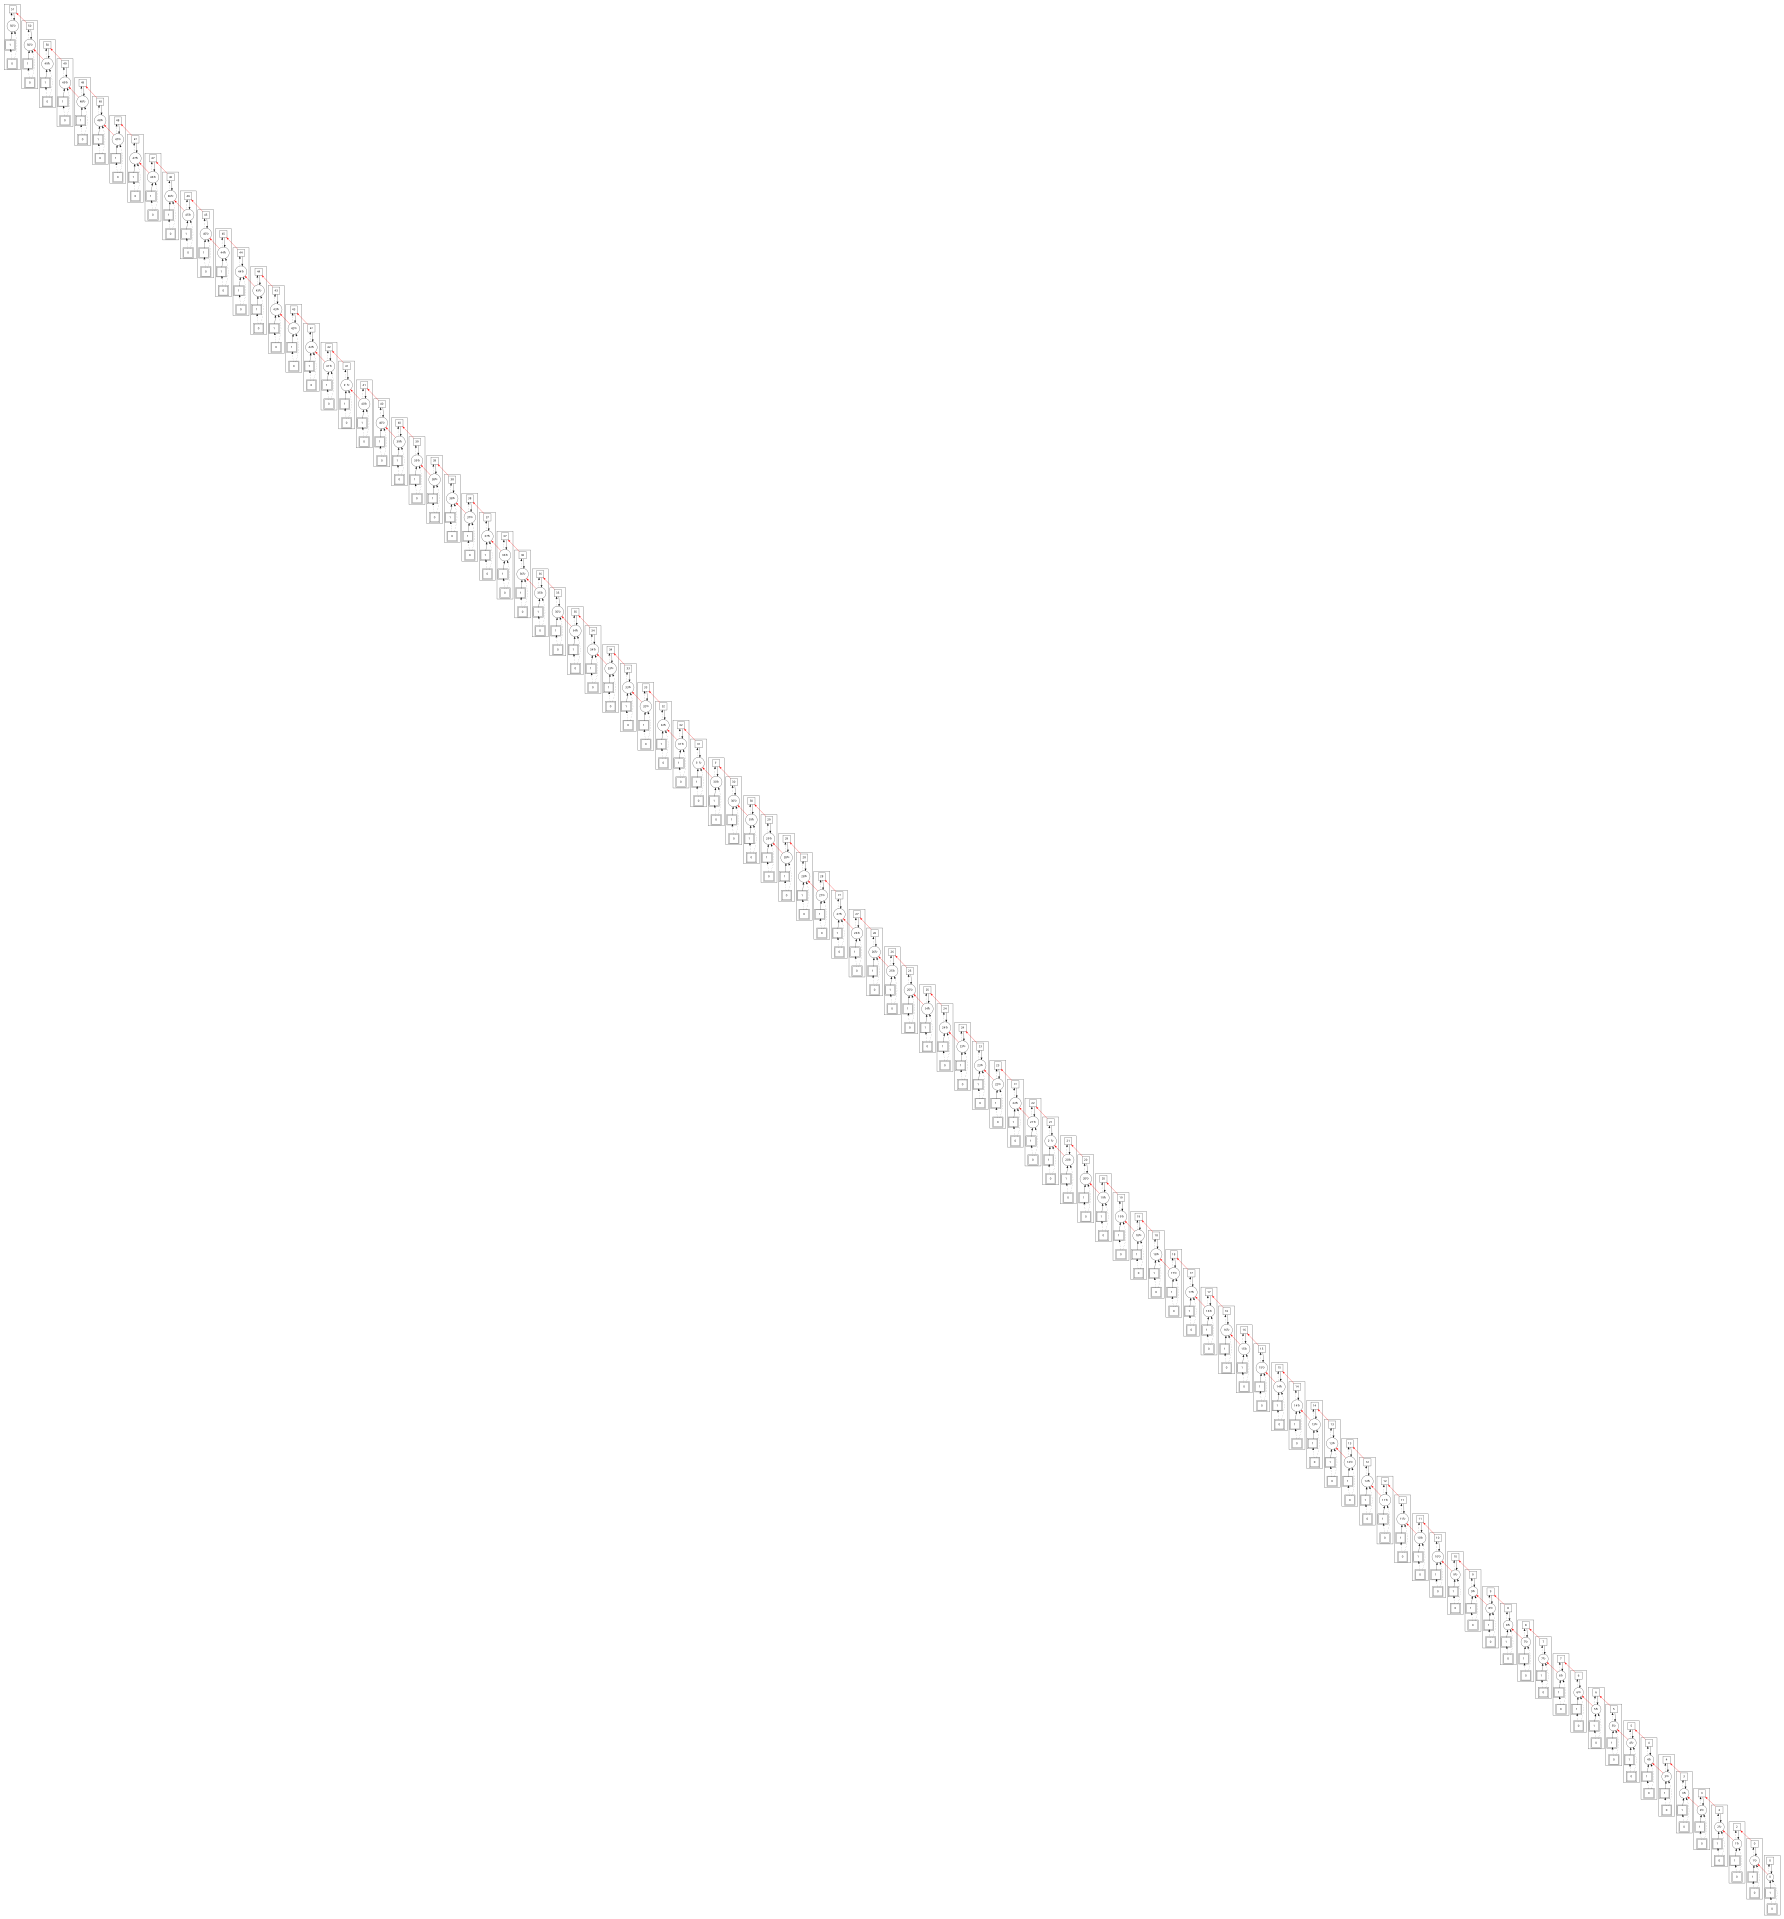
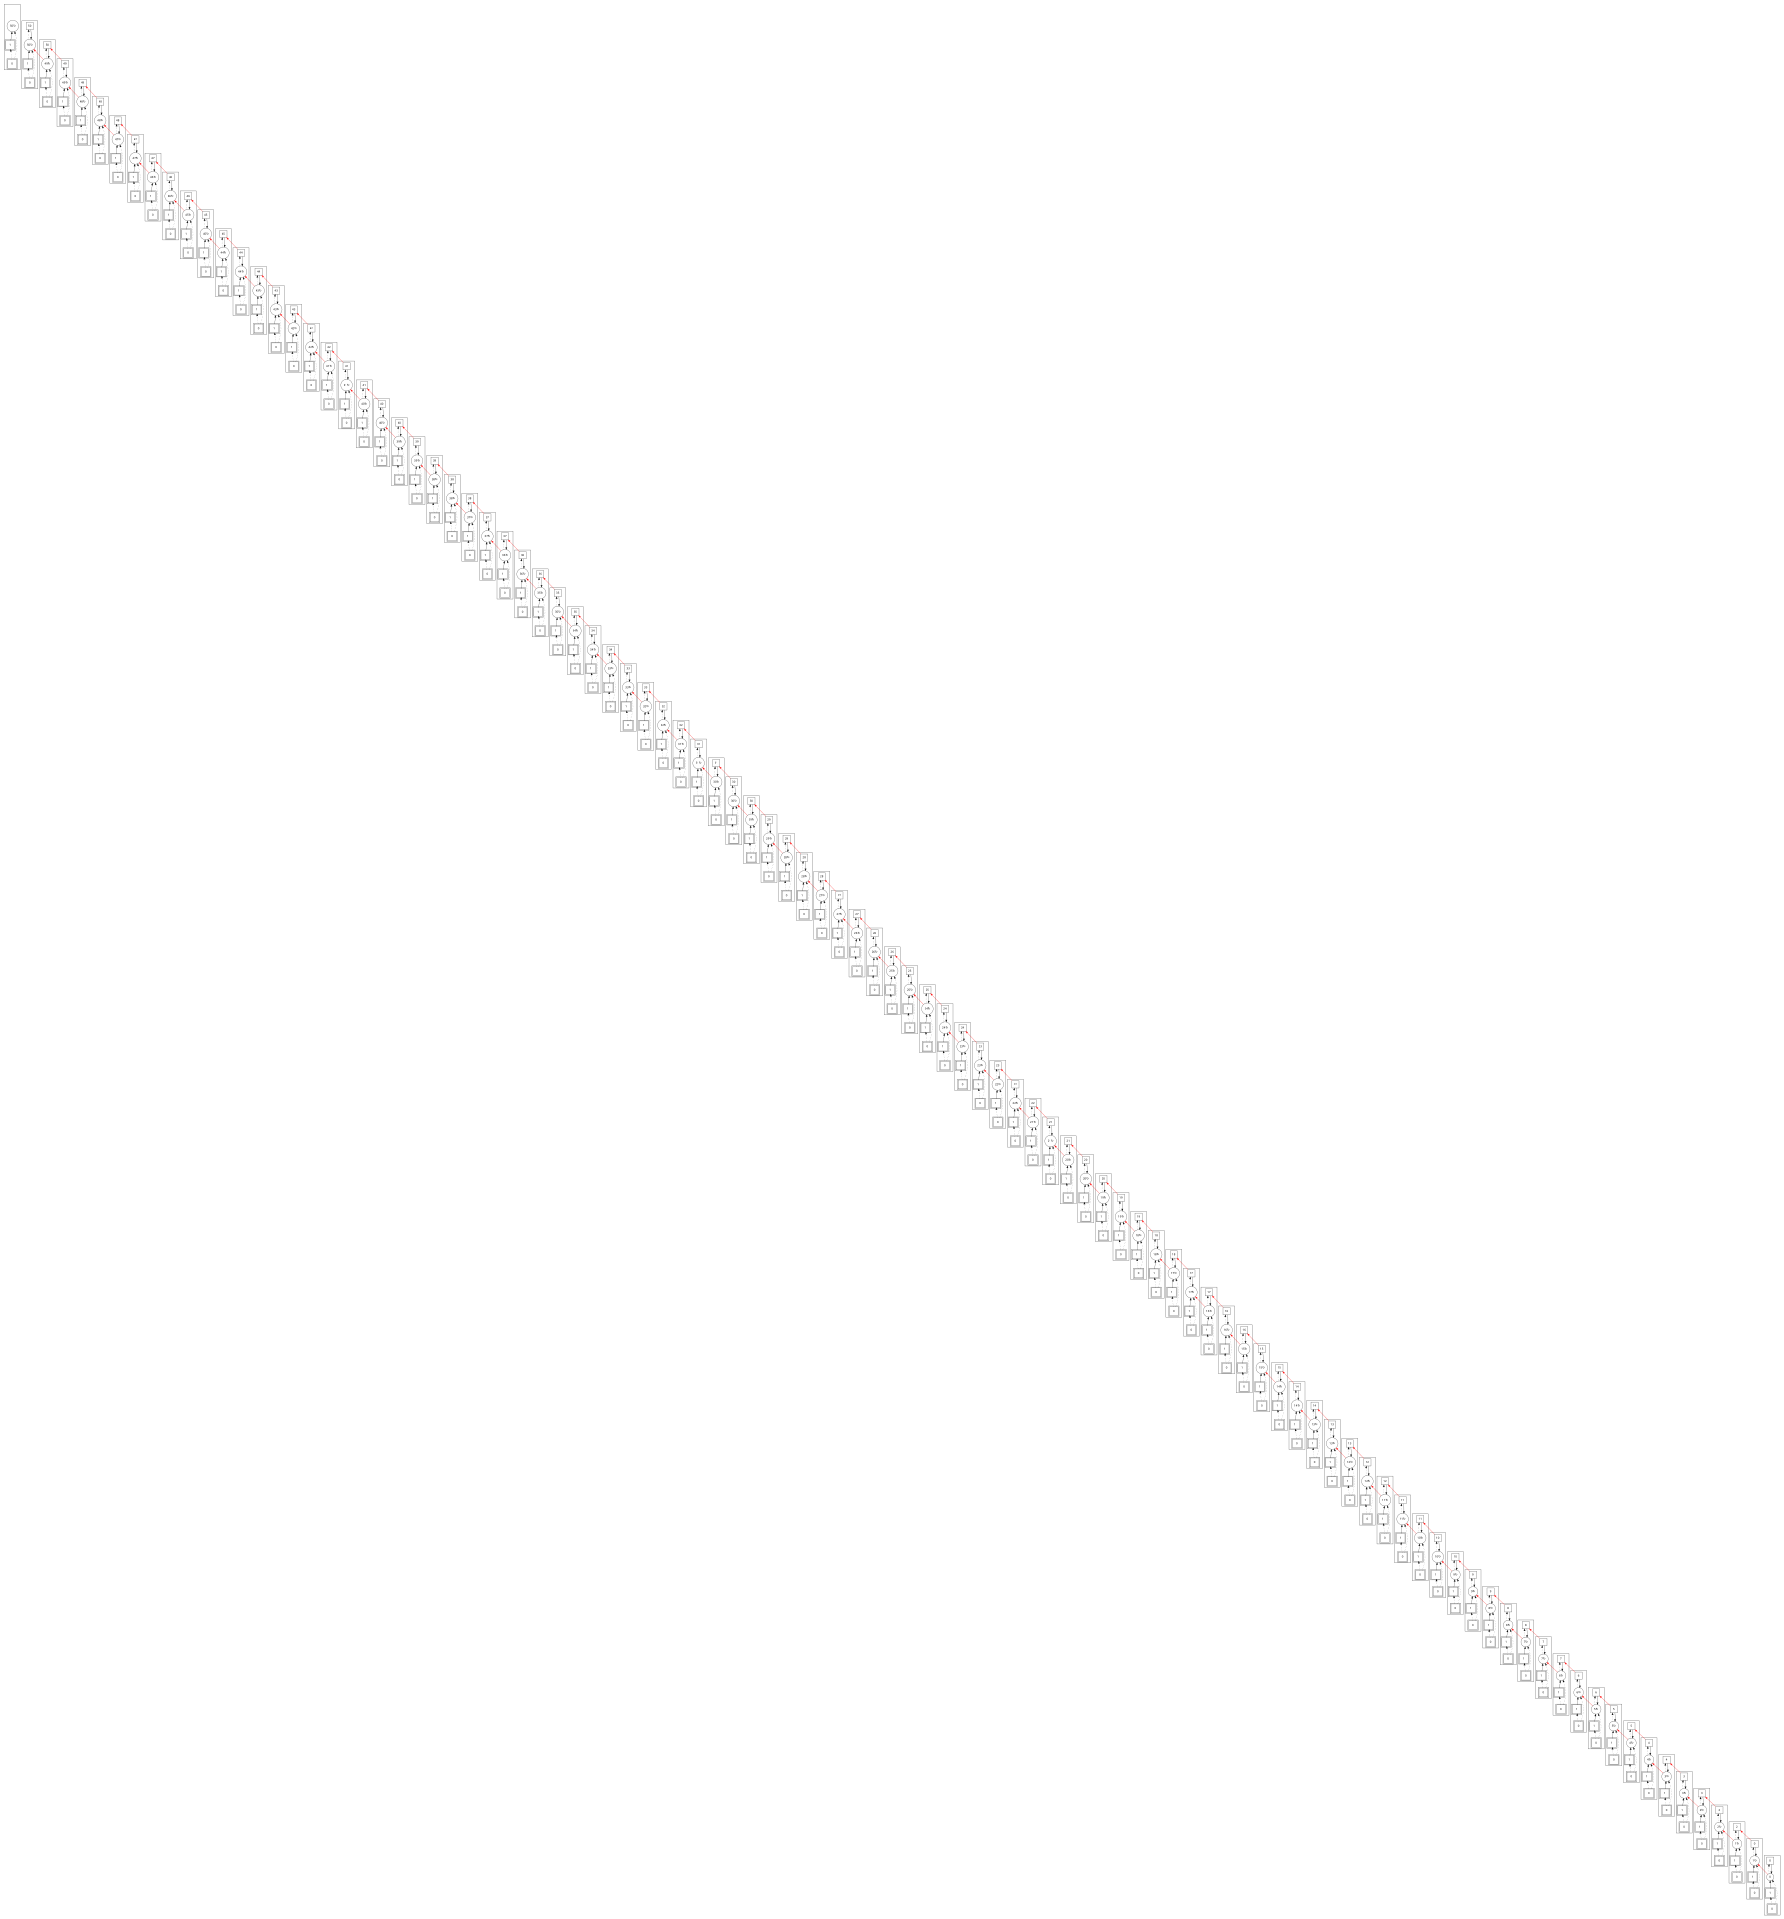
(13, 9) -> none
